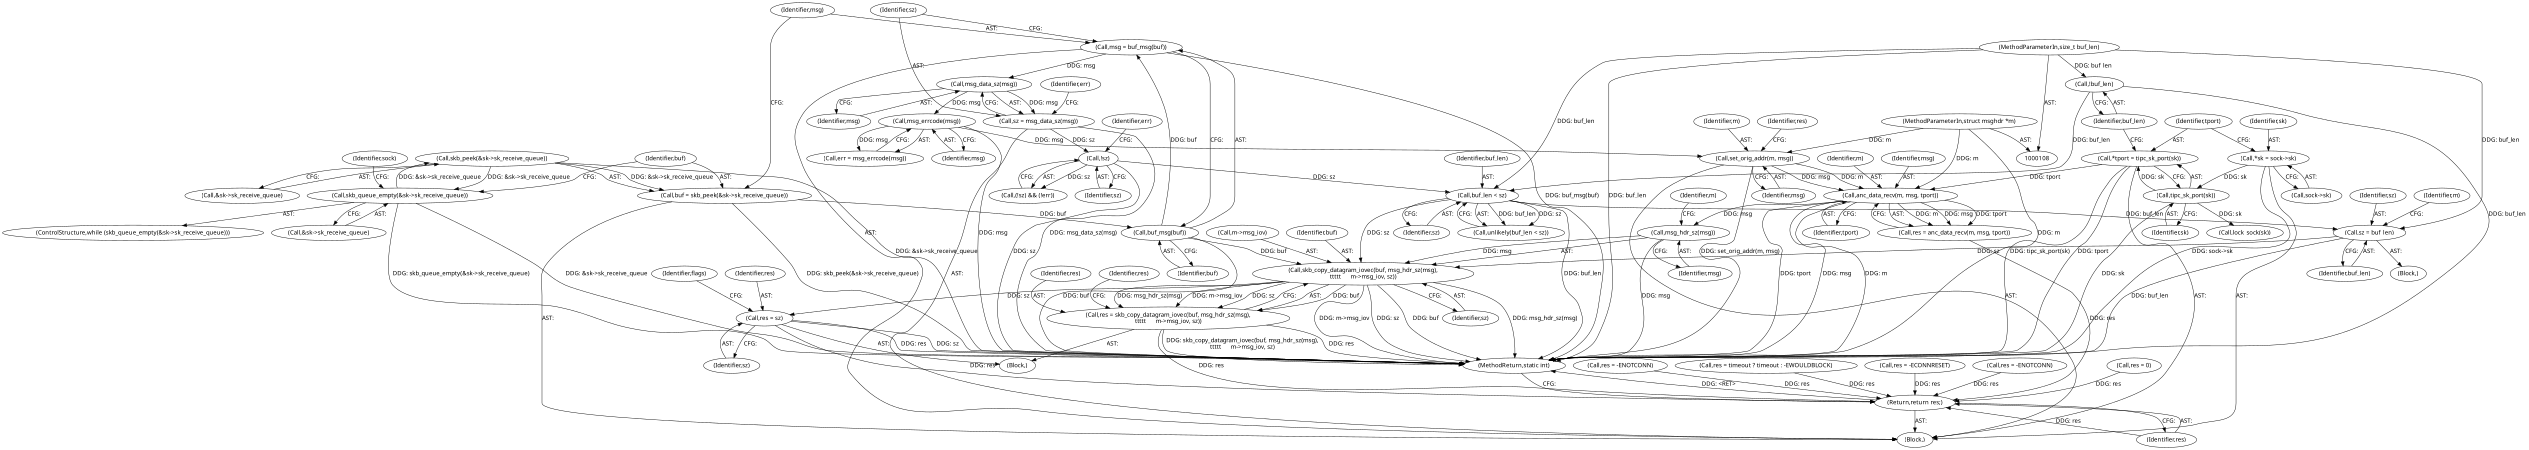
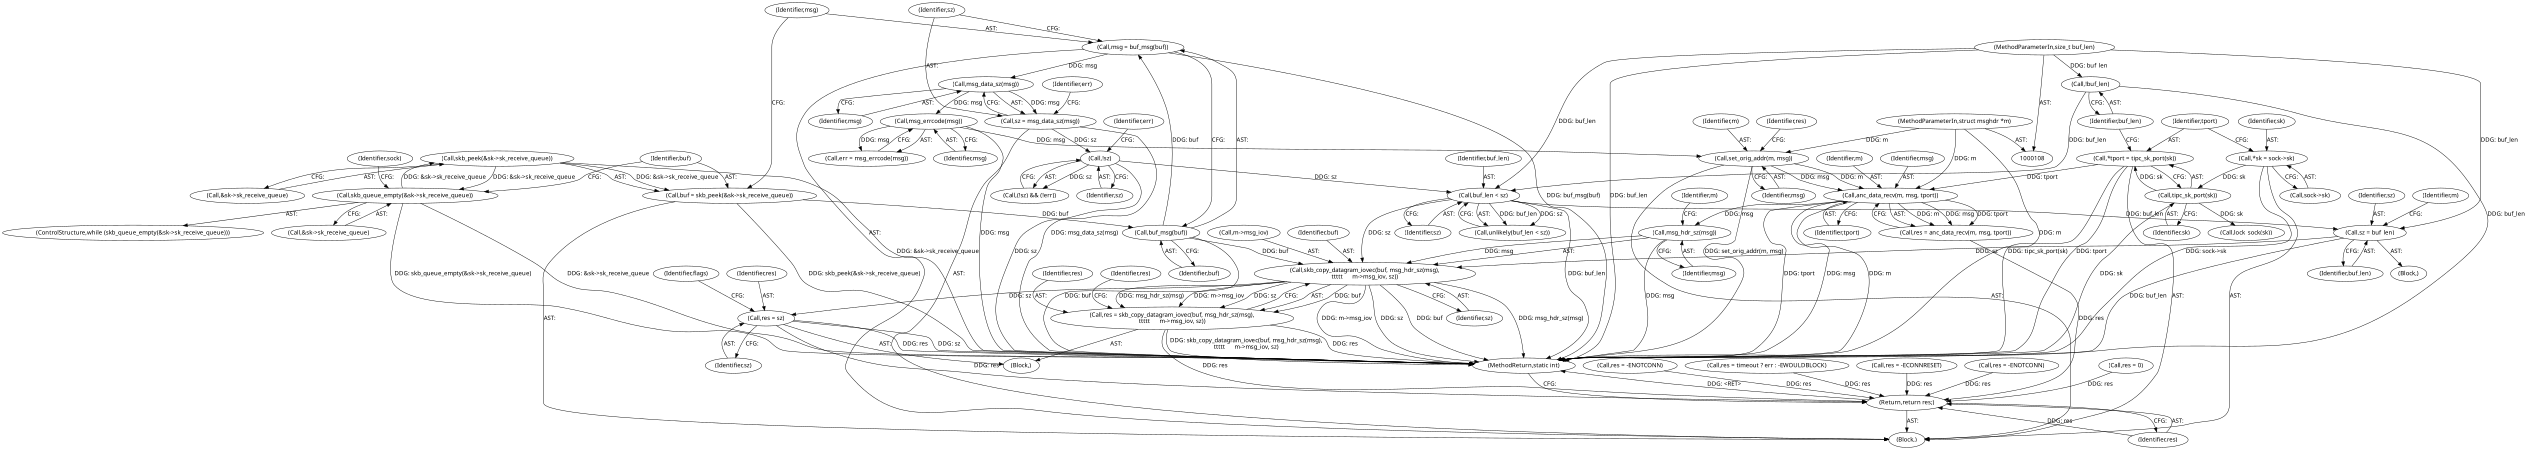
(1766, 366) -> (1767, 366)
